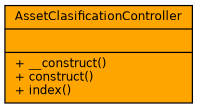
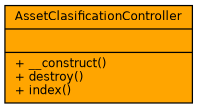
(54, 77) -> (49, 77)
